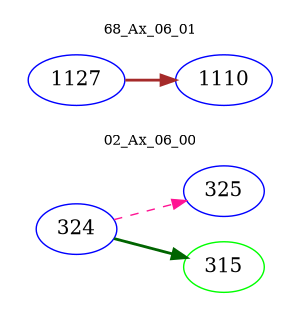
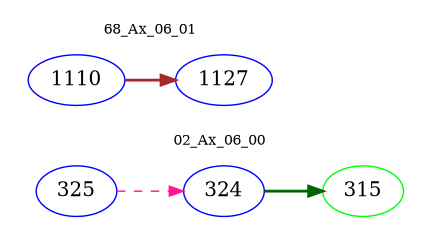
(143, 80) -> (143, 80)
(143, 212) -> (143, 191)
